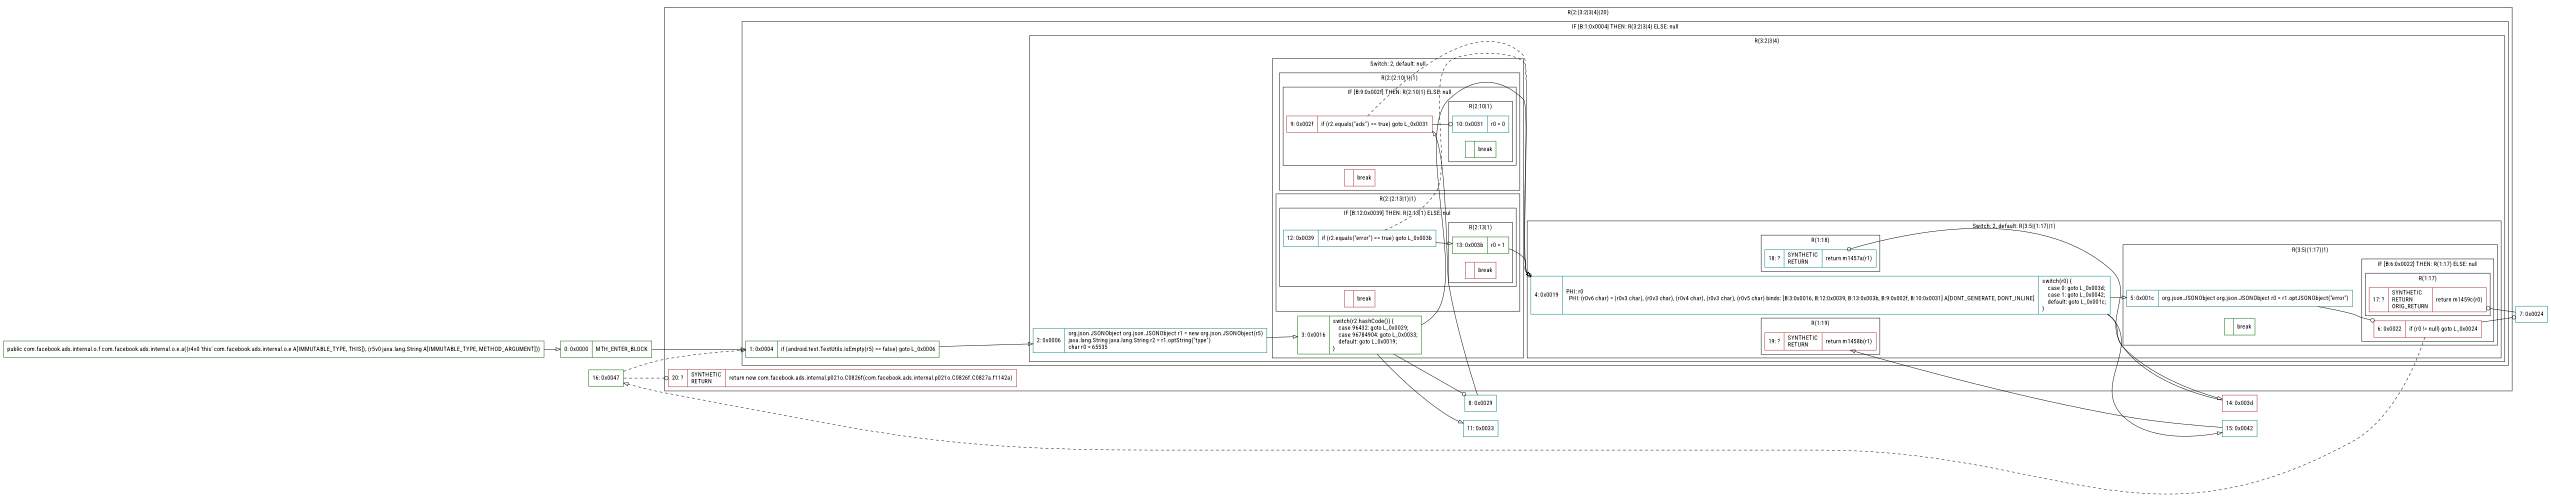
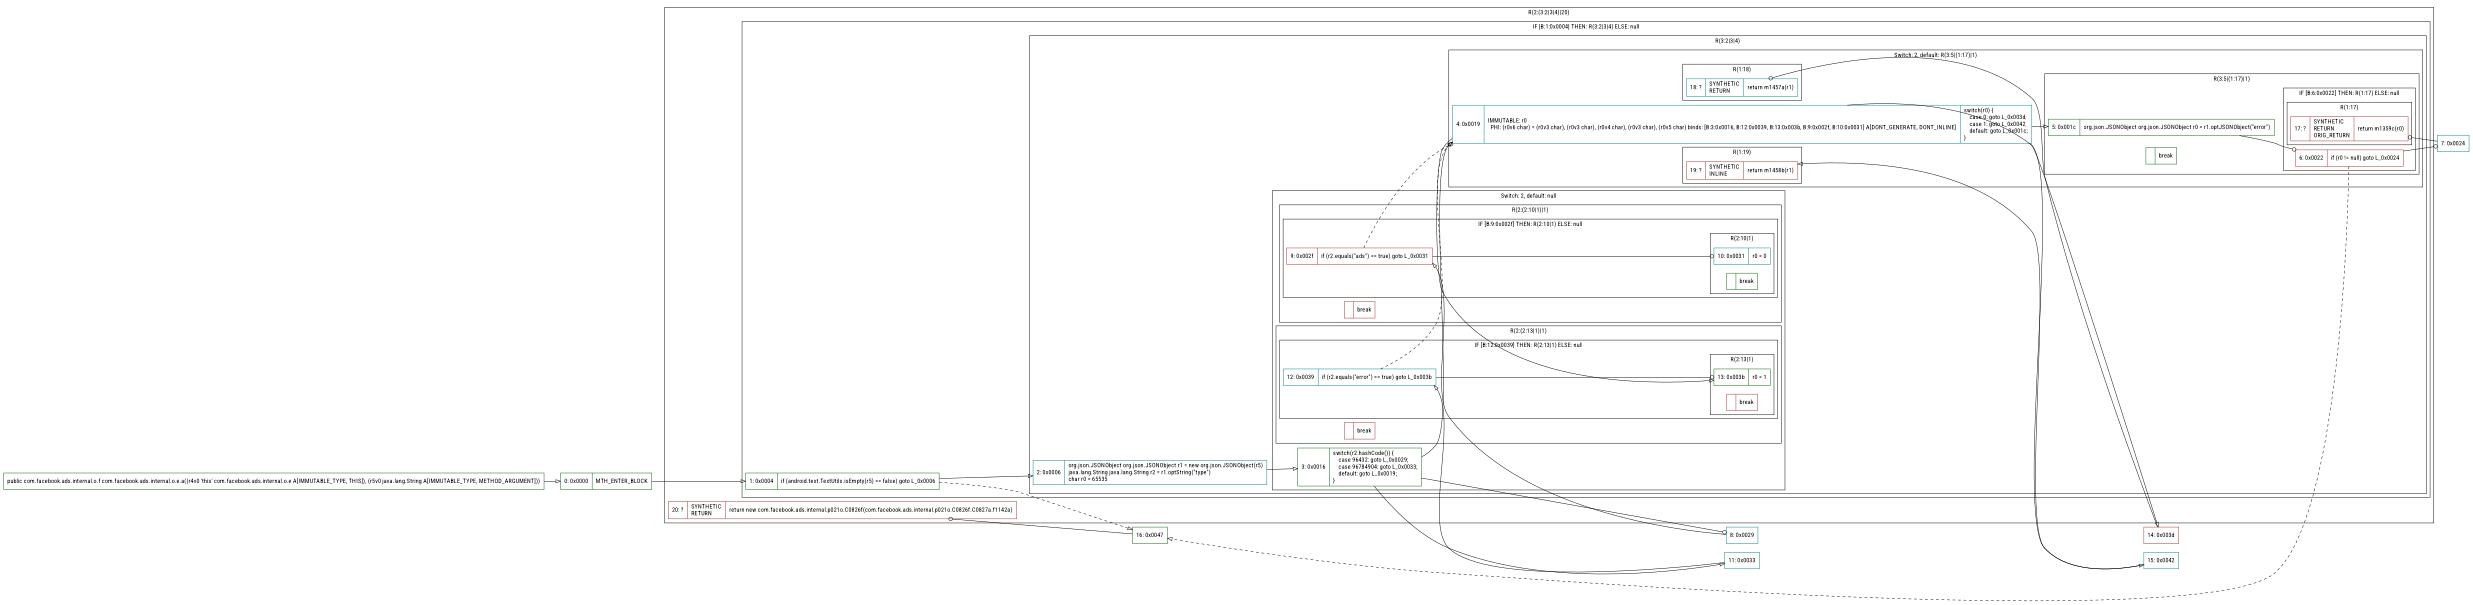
(1441, 243) -> (1573, 377)
(1523, 258) -> (1481, 334)
(1576, 291) -> (1508, 121)
(2240, 298) -> (2161, 127)
(2459, 300) -> (2381, 129)
(1798, 345) -> (1719, 174)
(682, 357) -> (1026, 494)
(644, 378) -> (1043, 527)
none -> (1504, 568)
